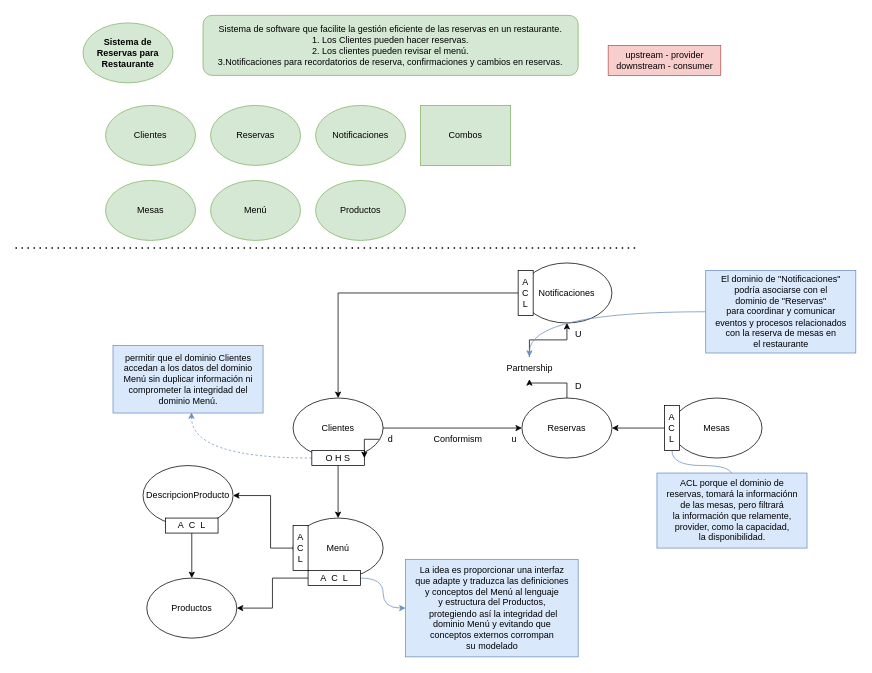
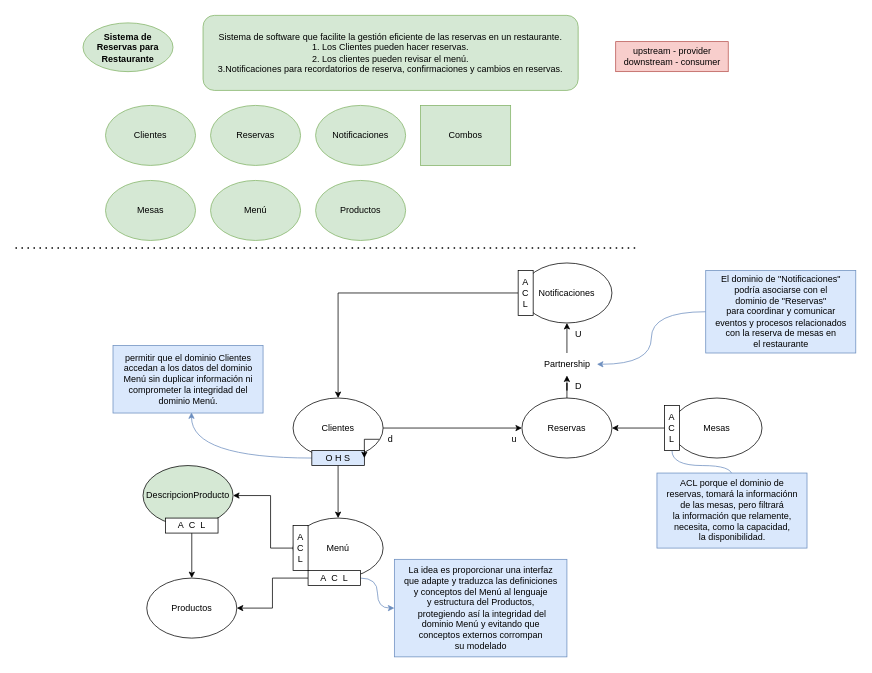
(390, 45) -> (390, 53)
(128, 53) -> (128, 47)
(664, 60) -> (672, 57)
(529, 368) -> (567, 364)
(458, 439) -> none
(244, 453) -> (244, 453)
(338, 458) -> (338, 458)
(188, 495) -> (188, 495)
(732, 510) -> (732, 510)
(492, 608) -> (480, 608)
